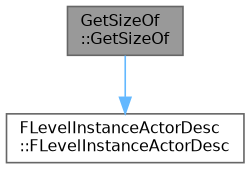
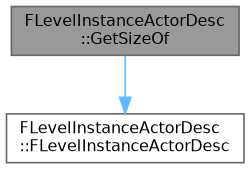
(125, 31) -> (125, 31)
